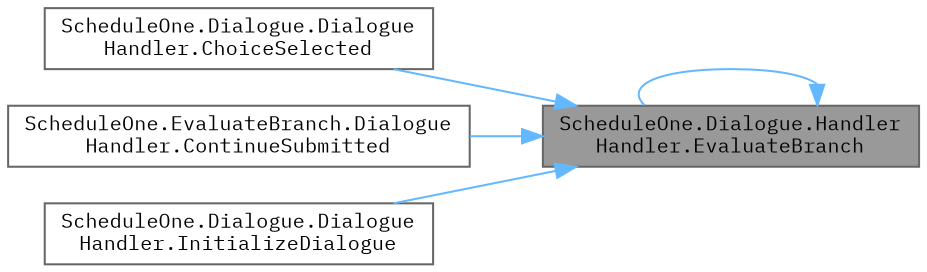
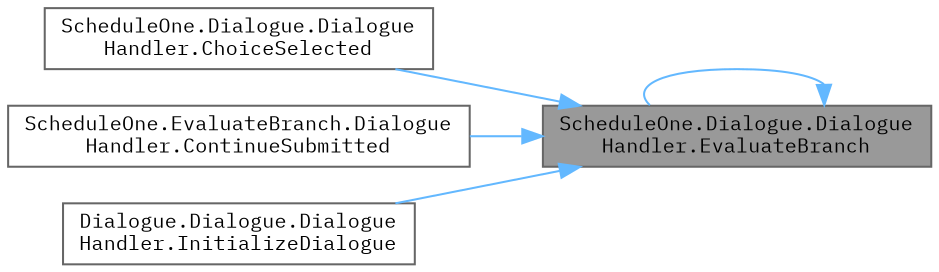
(731, 136) -> (737, 136)
(239, 234) -> (239, 234)
